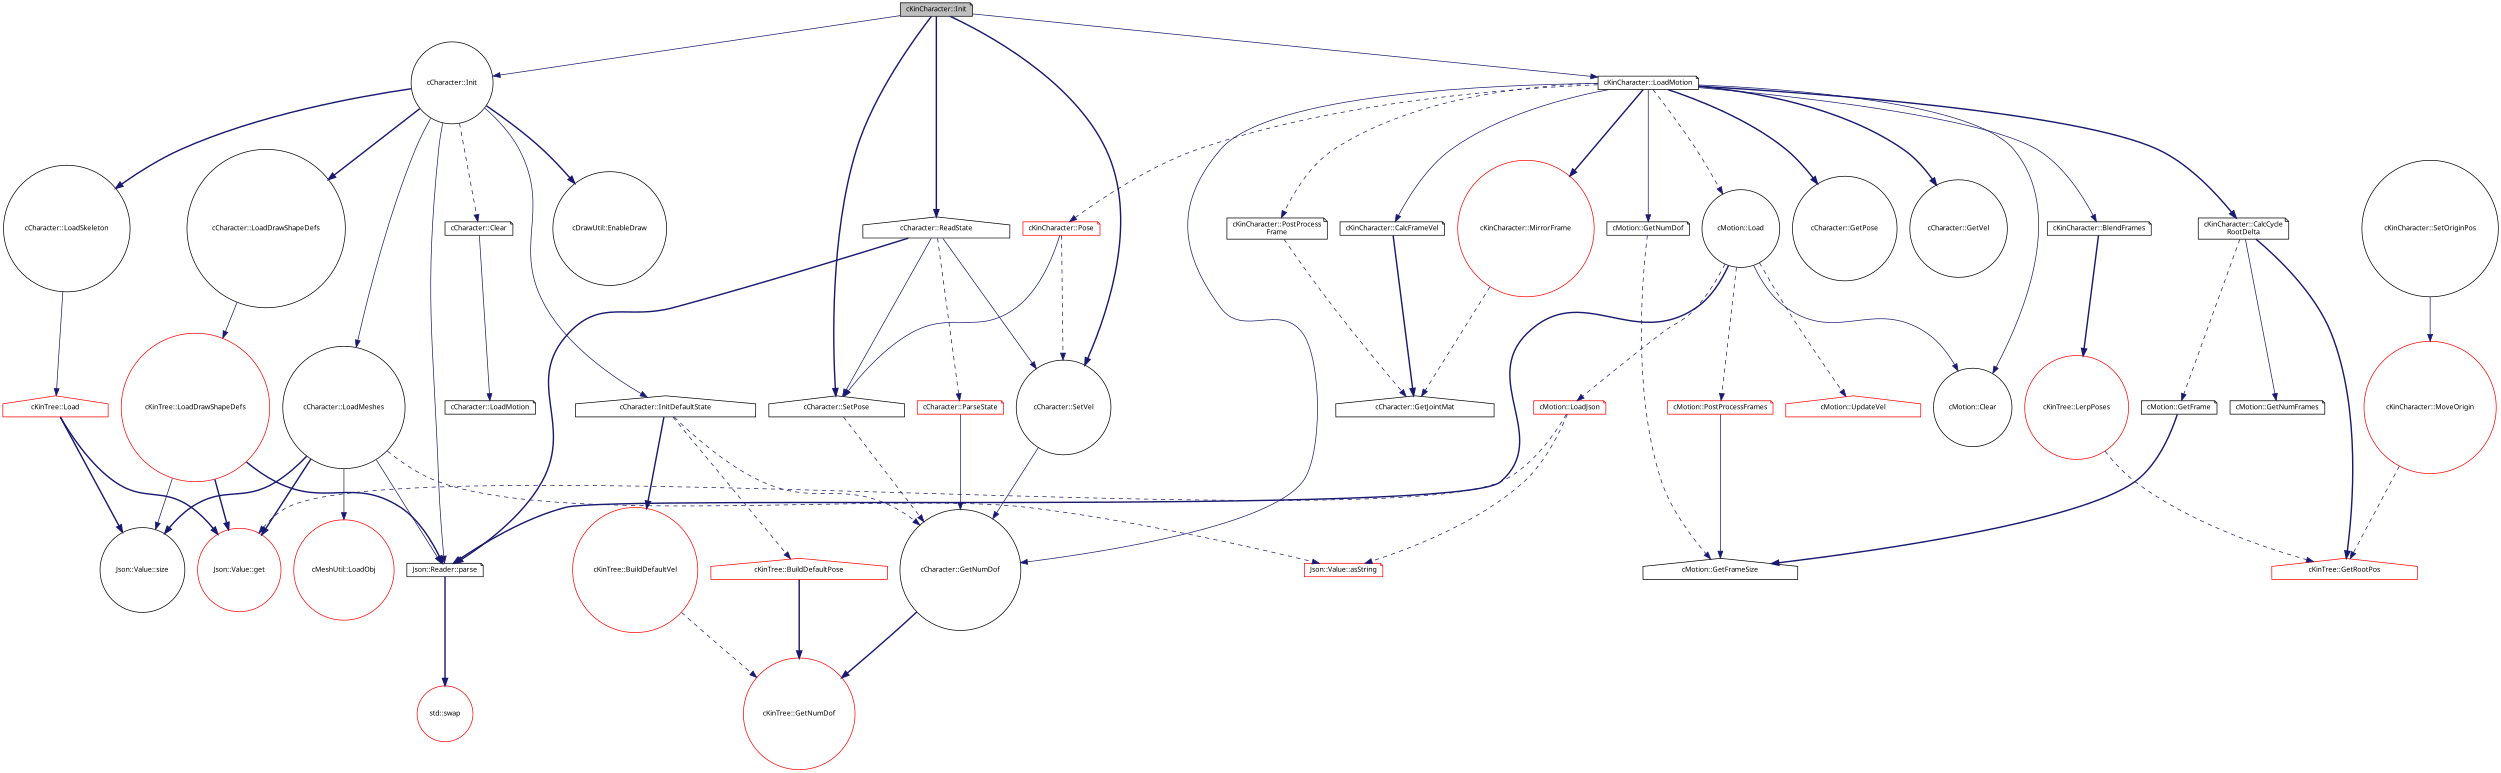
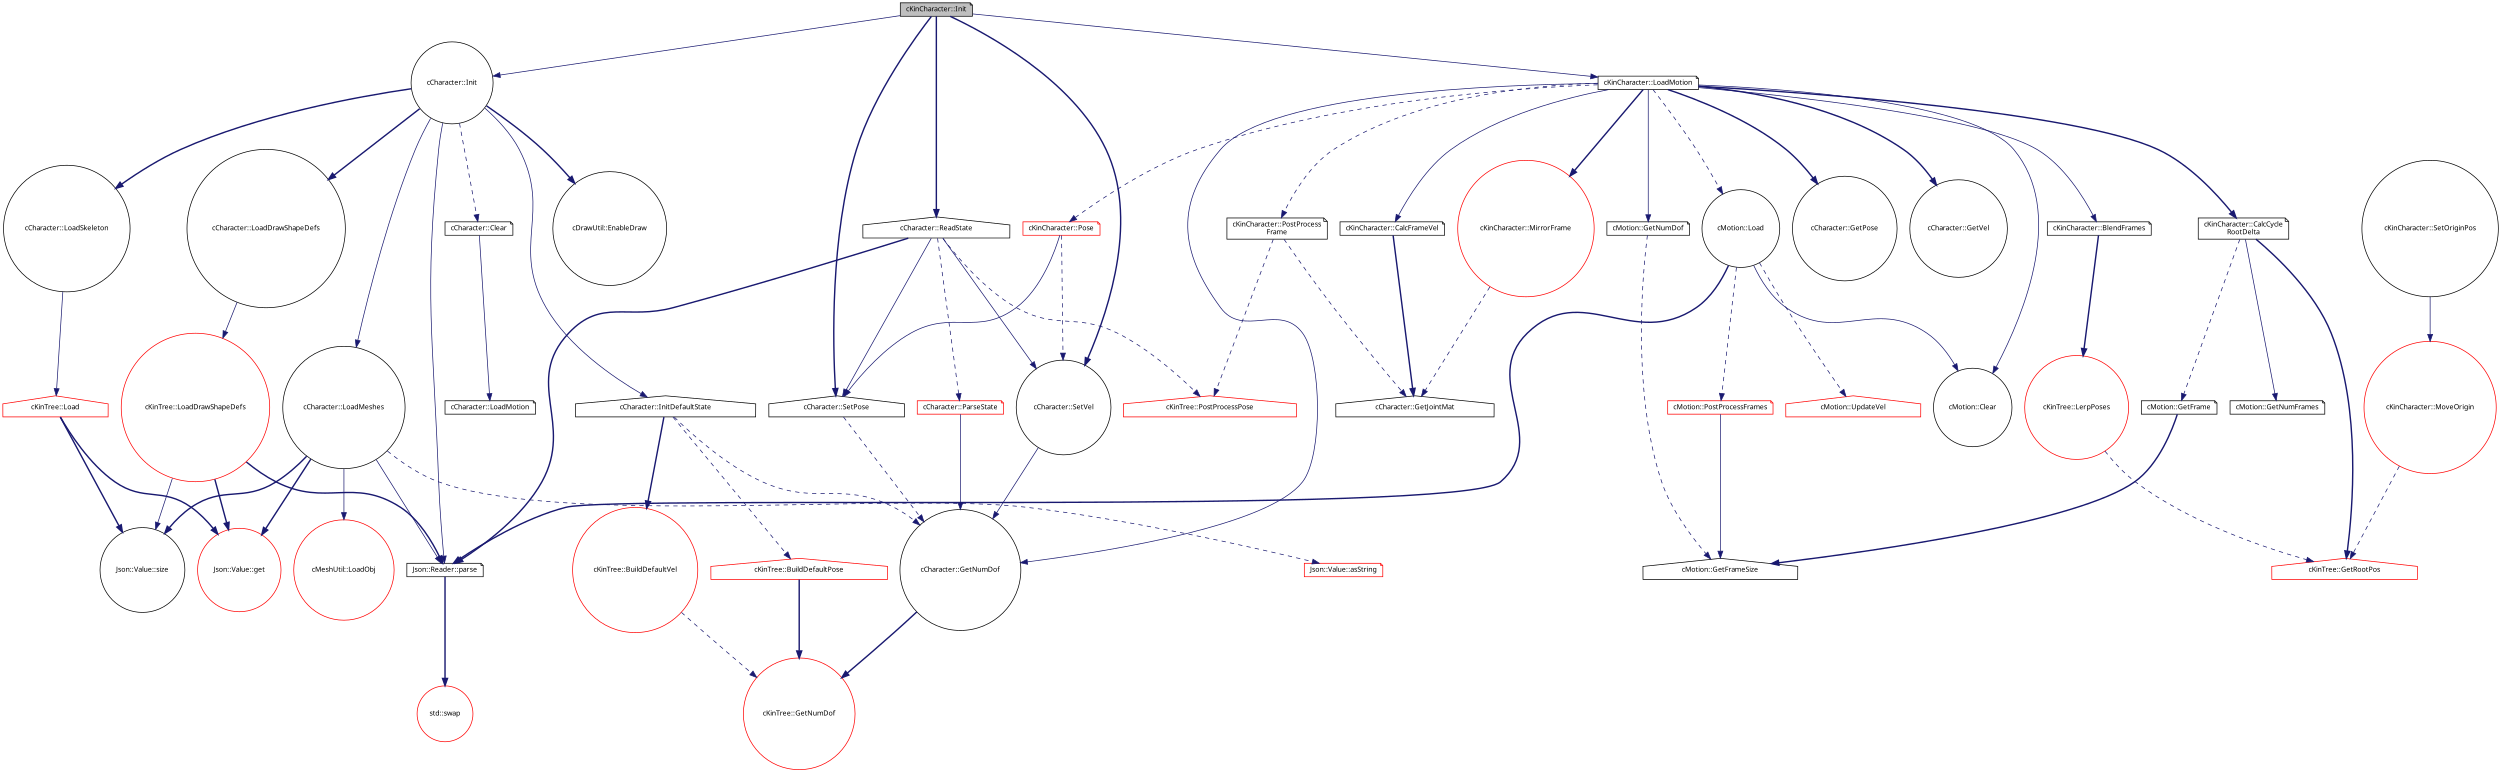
none -> (1210, 407)
(1570, 407) -> none
